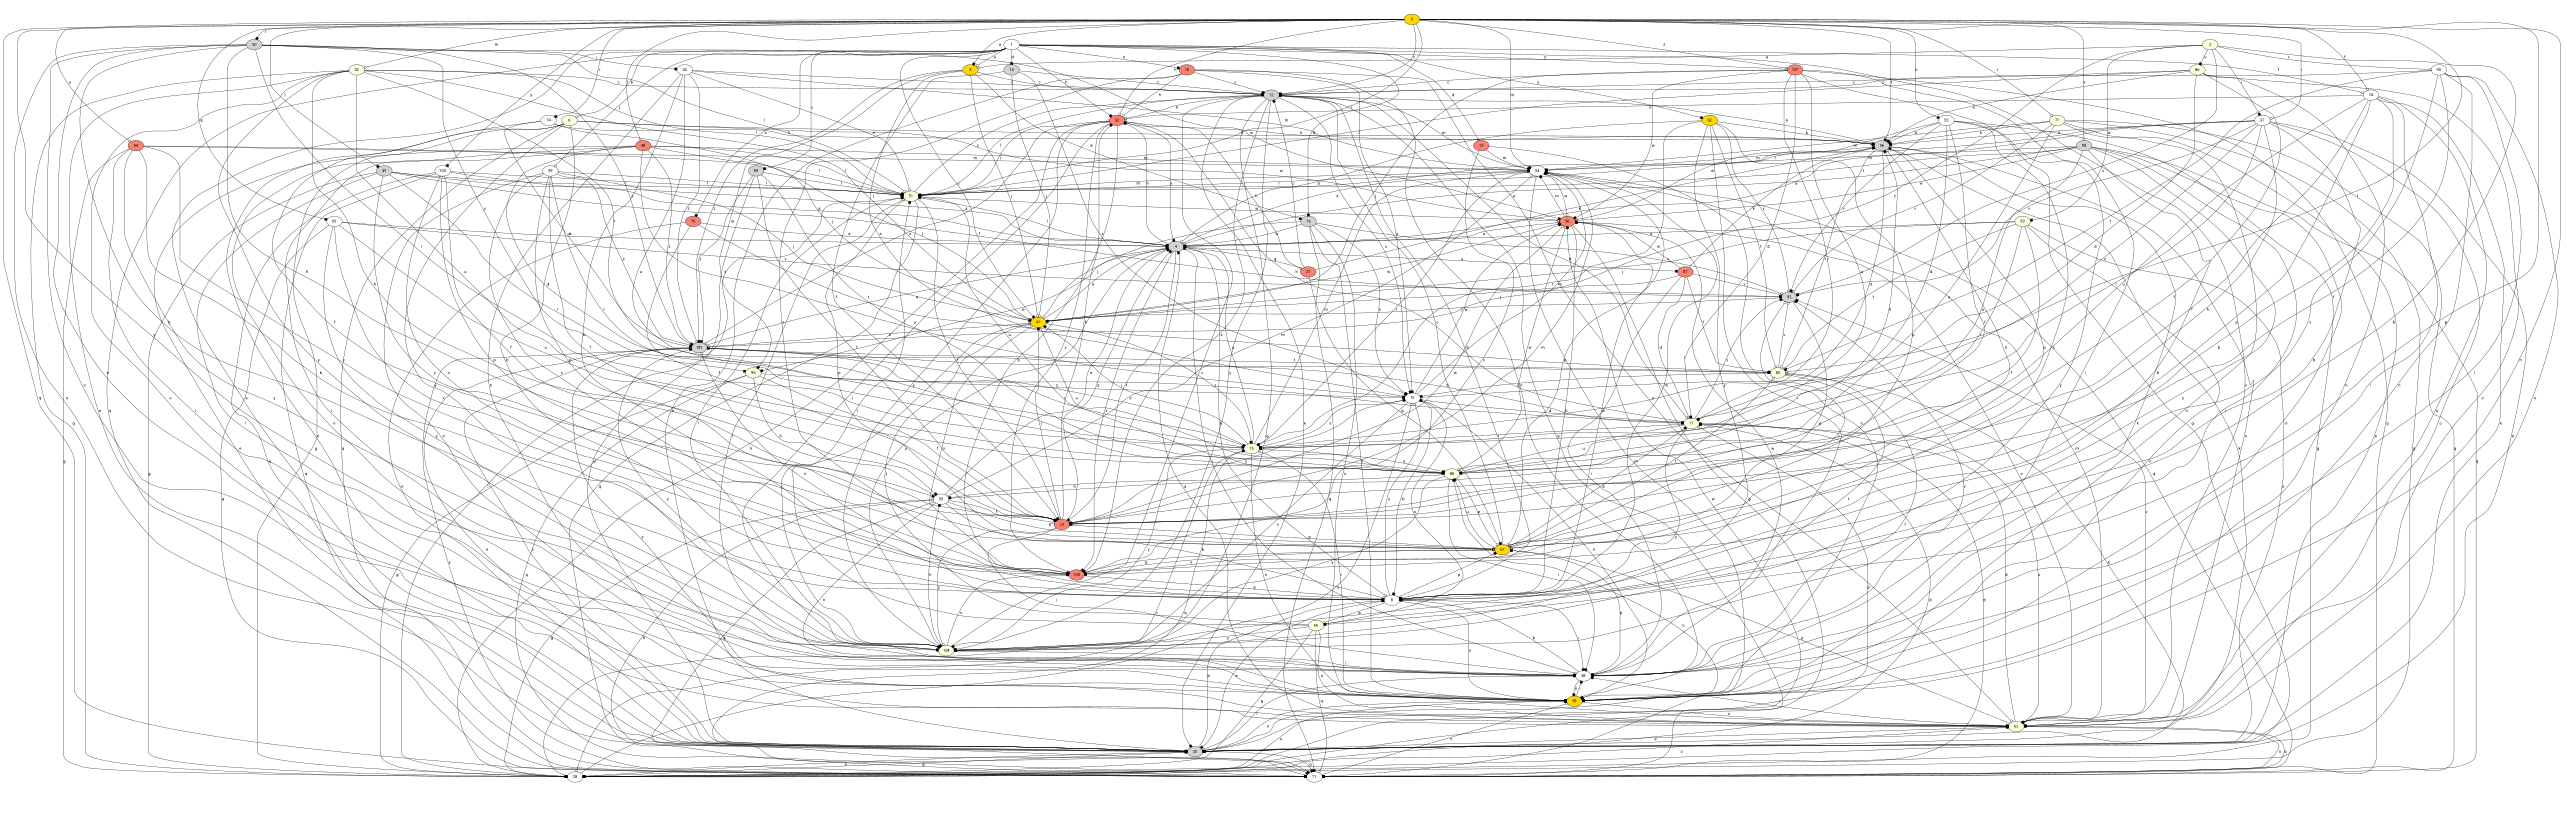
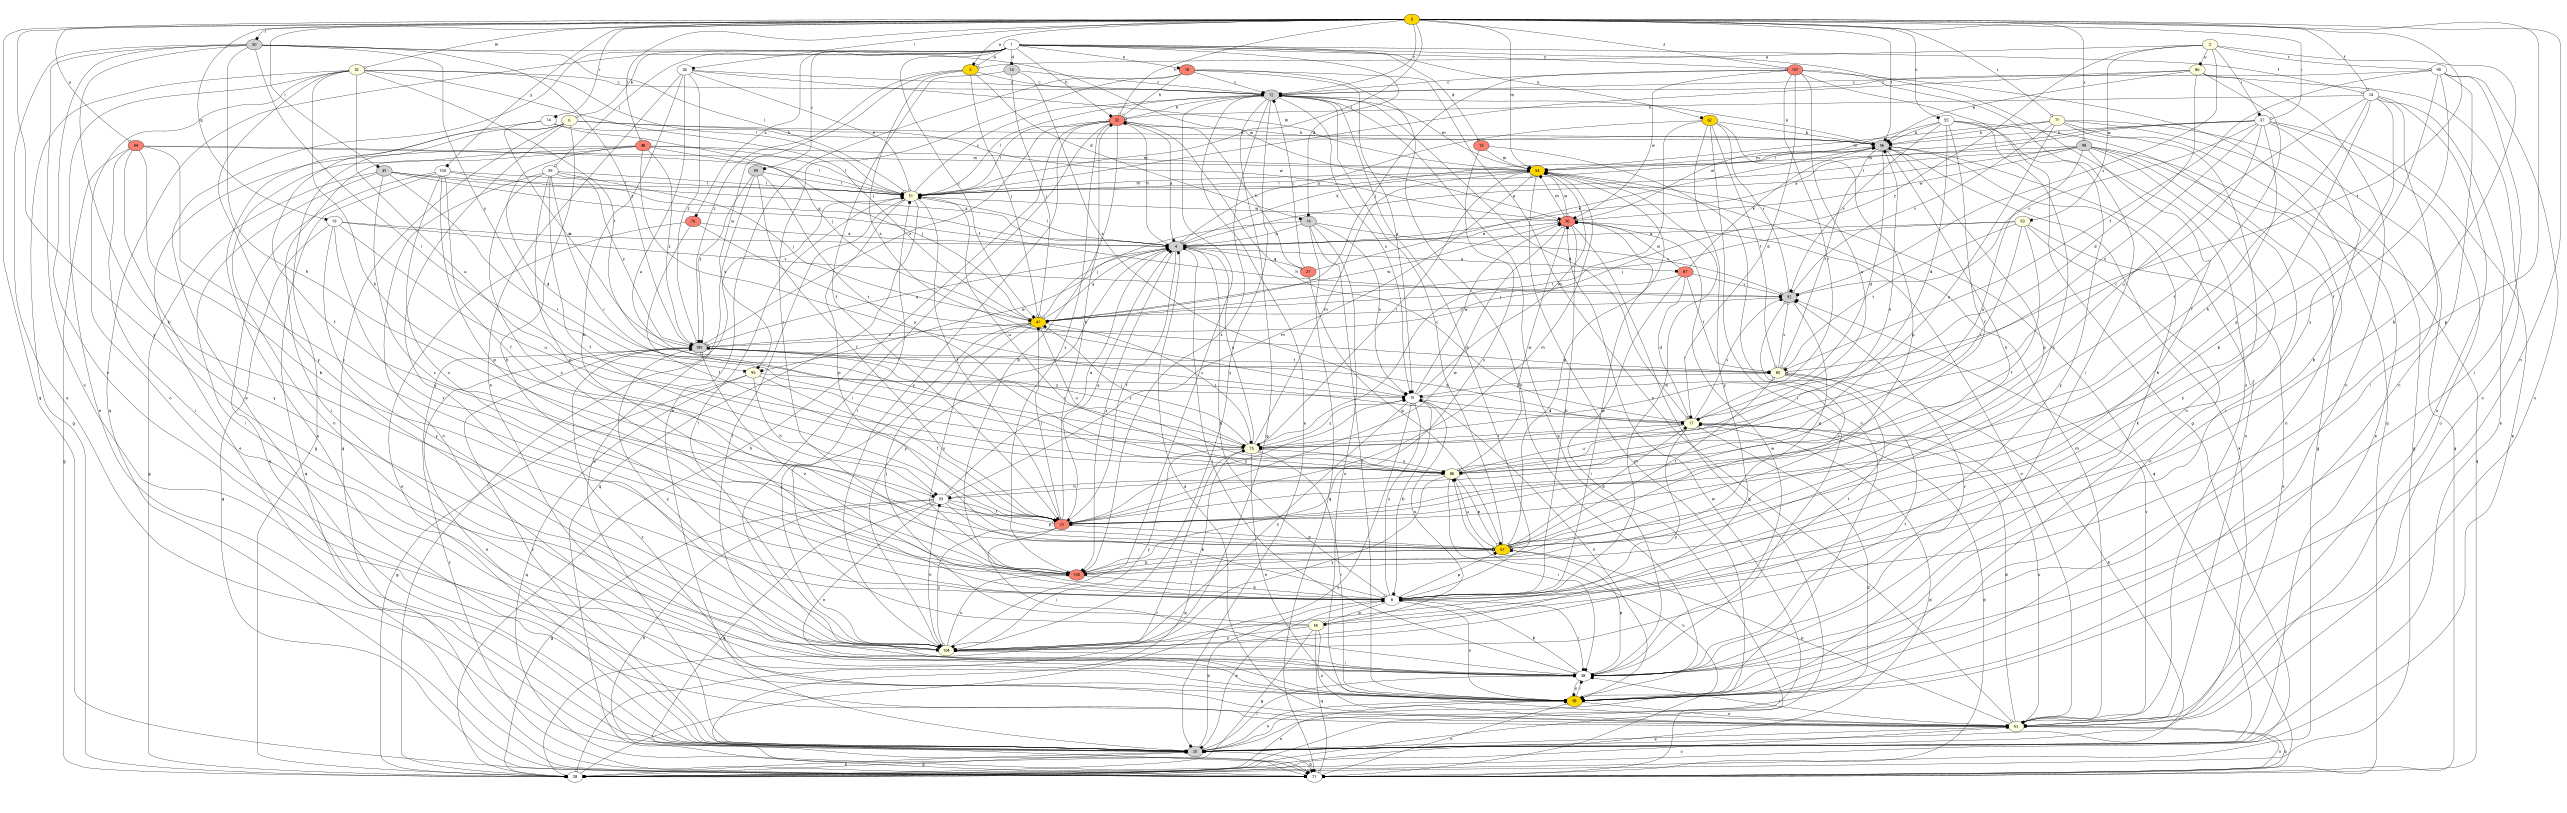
(551, 52) -> (1031, 29)
(1537, 171) -> (1537, 171)
(334, 221) -> (334, 221)
